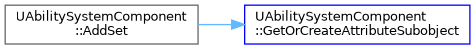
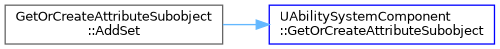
(102, 25) -> (114, 25)
